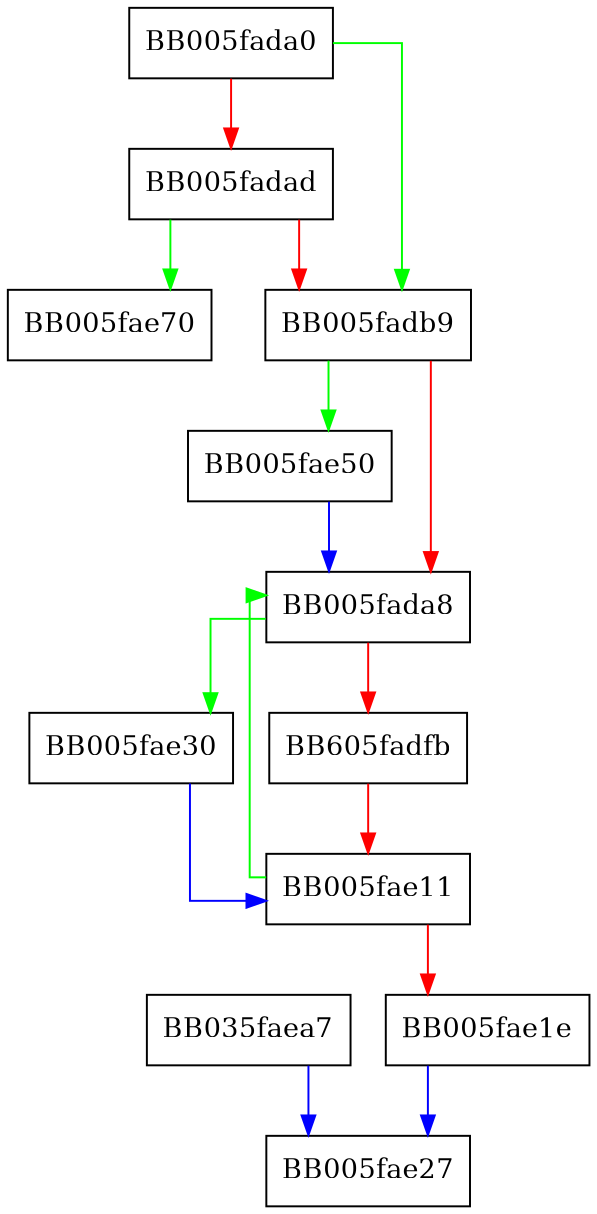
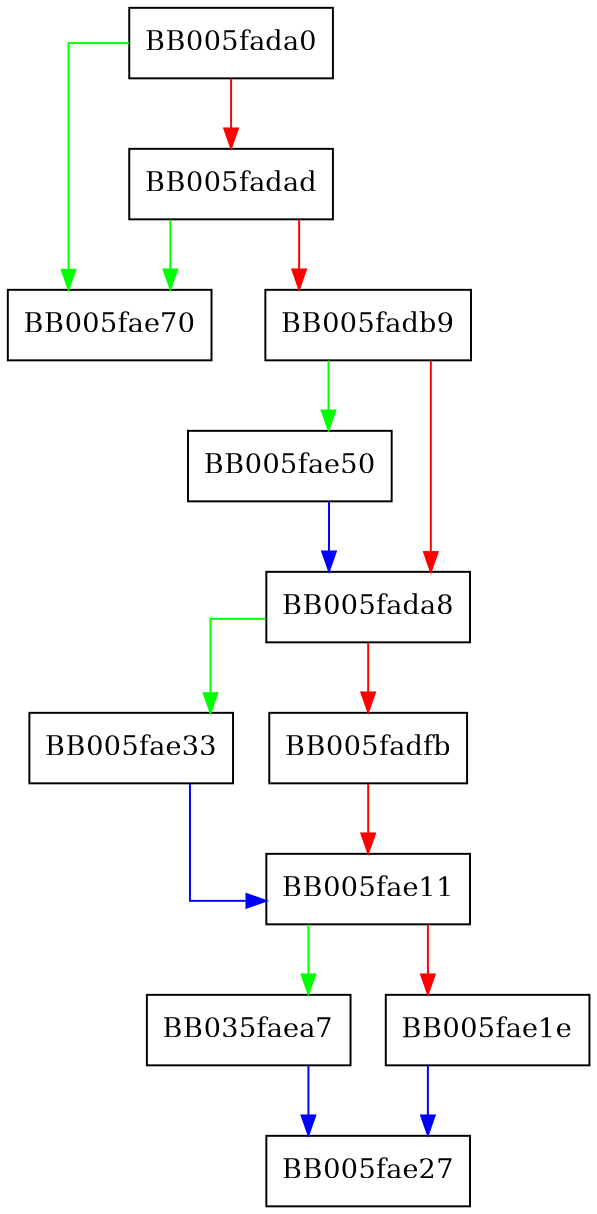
(402, 122) -> (69, 126)
(250, 744) -> (308, 950)
(131, 748) -> (131, 748)
(368, 748) -> (368, 748)
